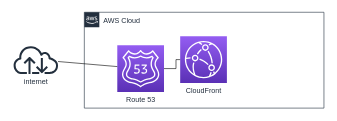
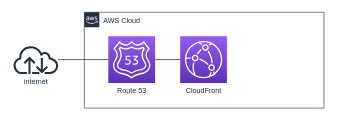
(141, 69) -> (132, 60)
